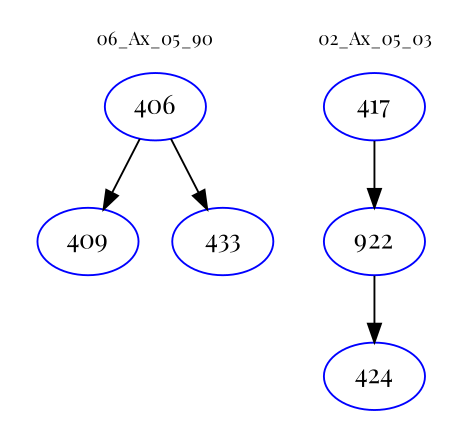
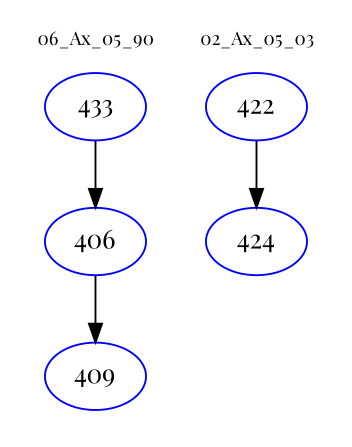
(374, 107) -> none
(185, 166) -> (95, 165)
(374, 242) -> (256, 107)
